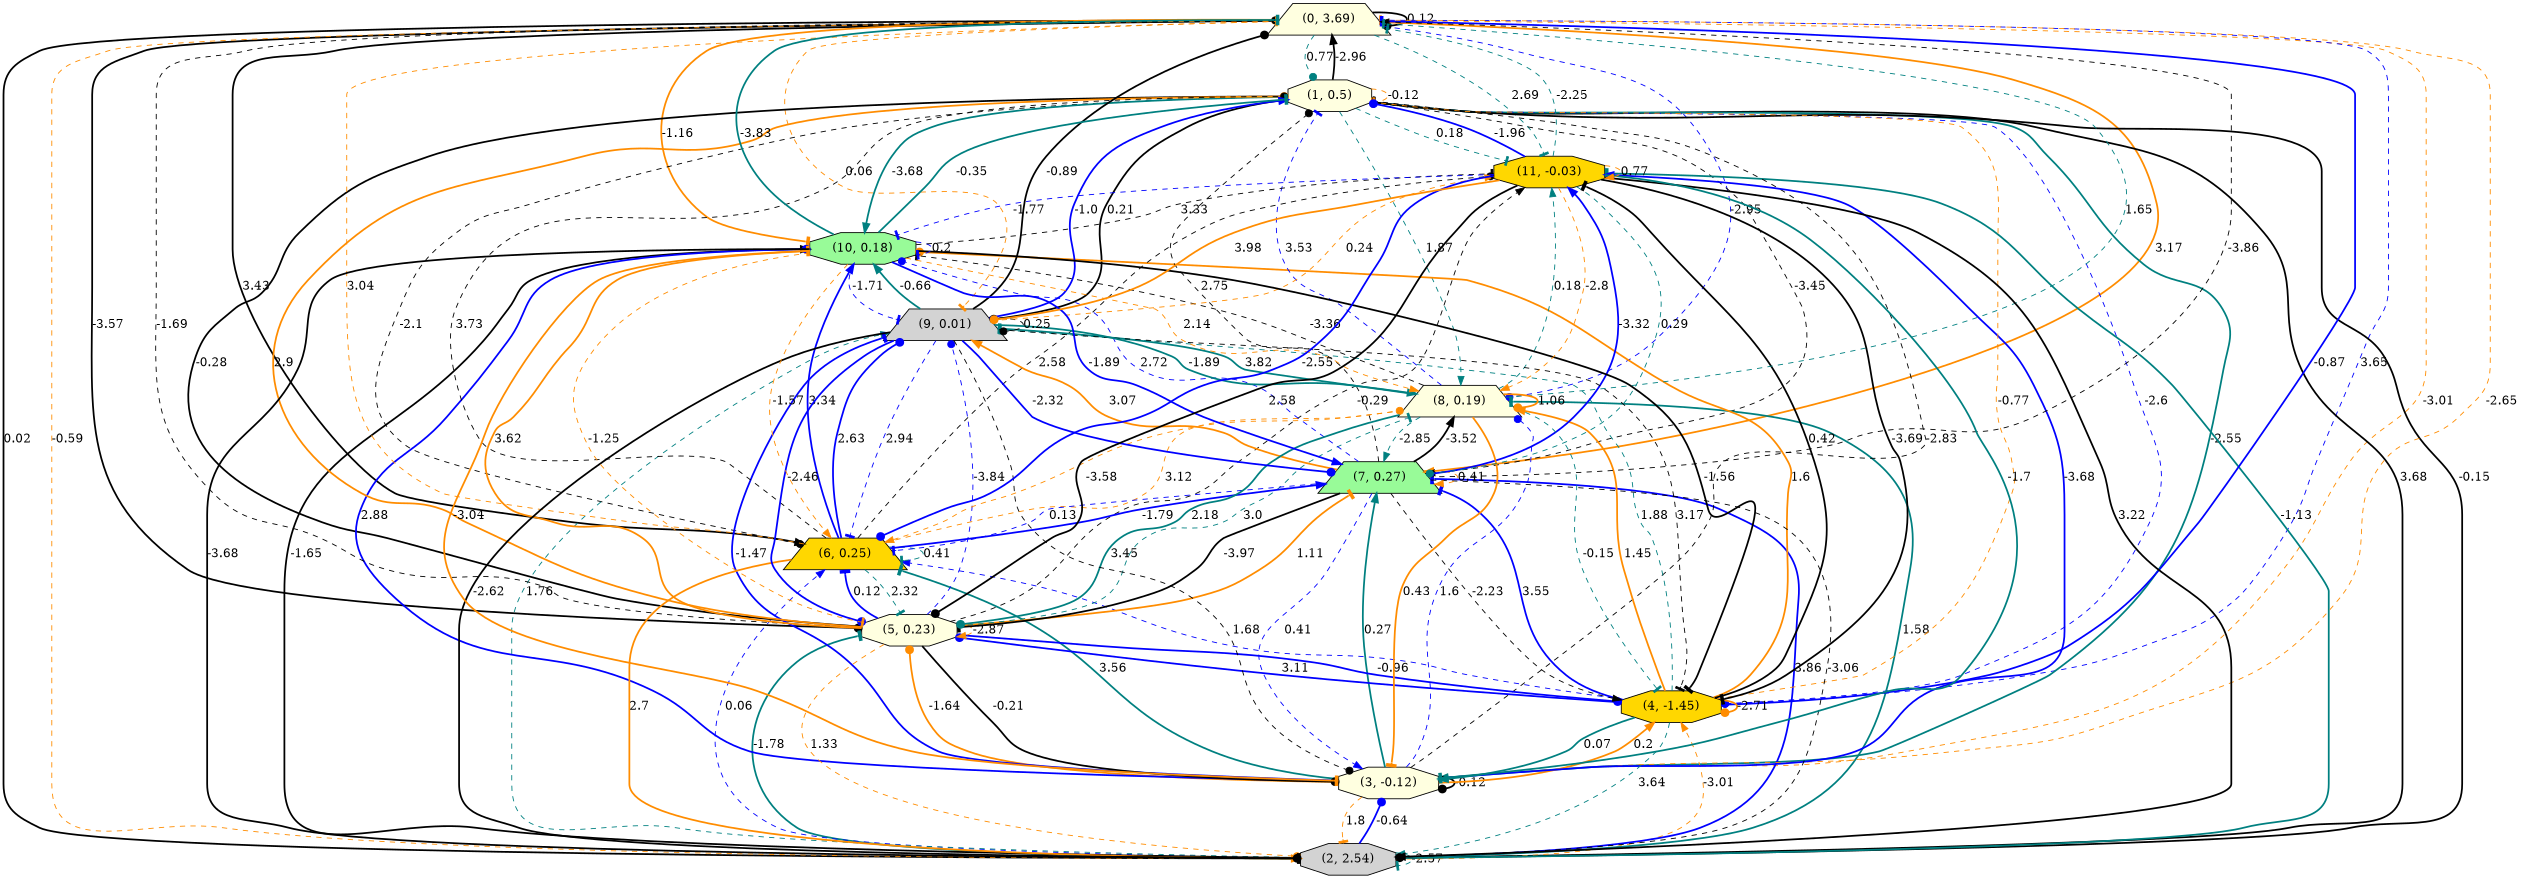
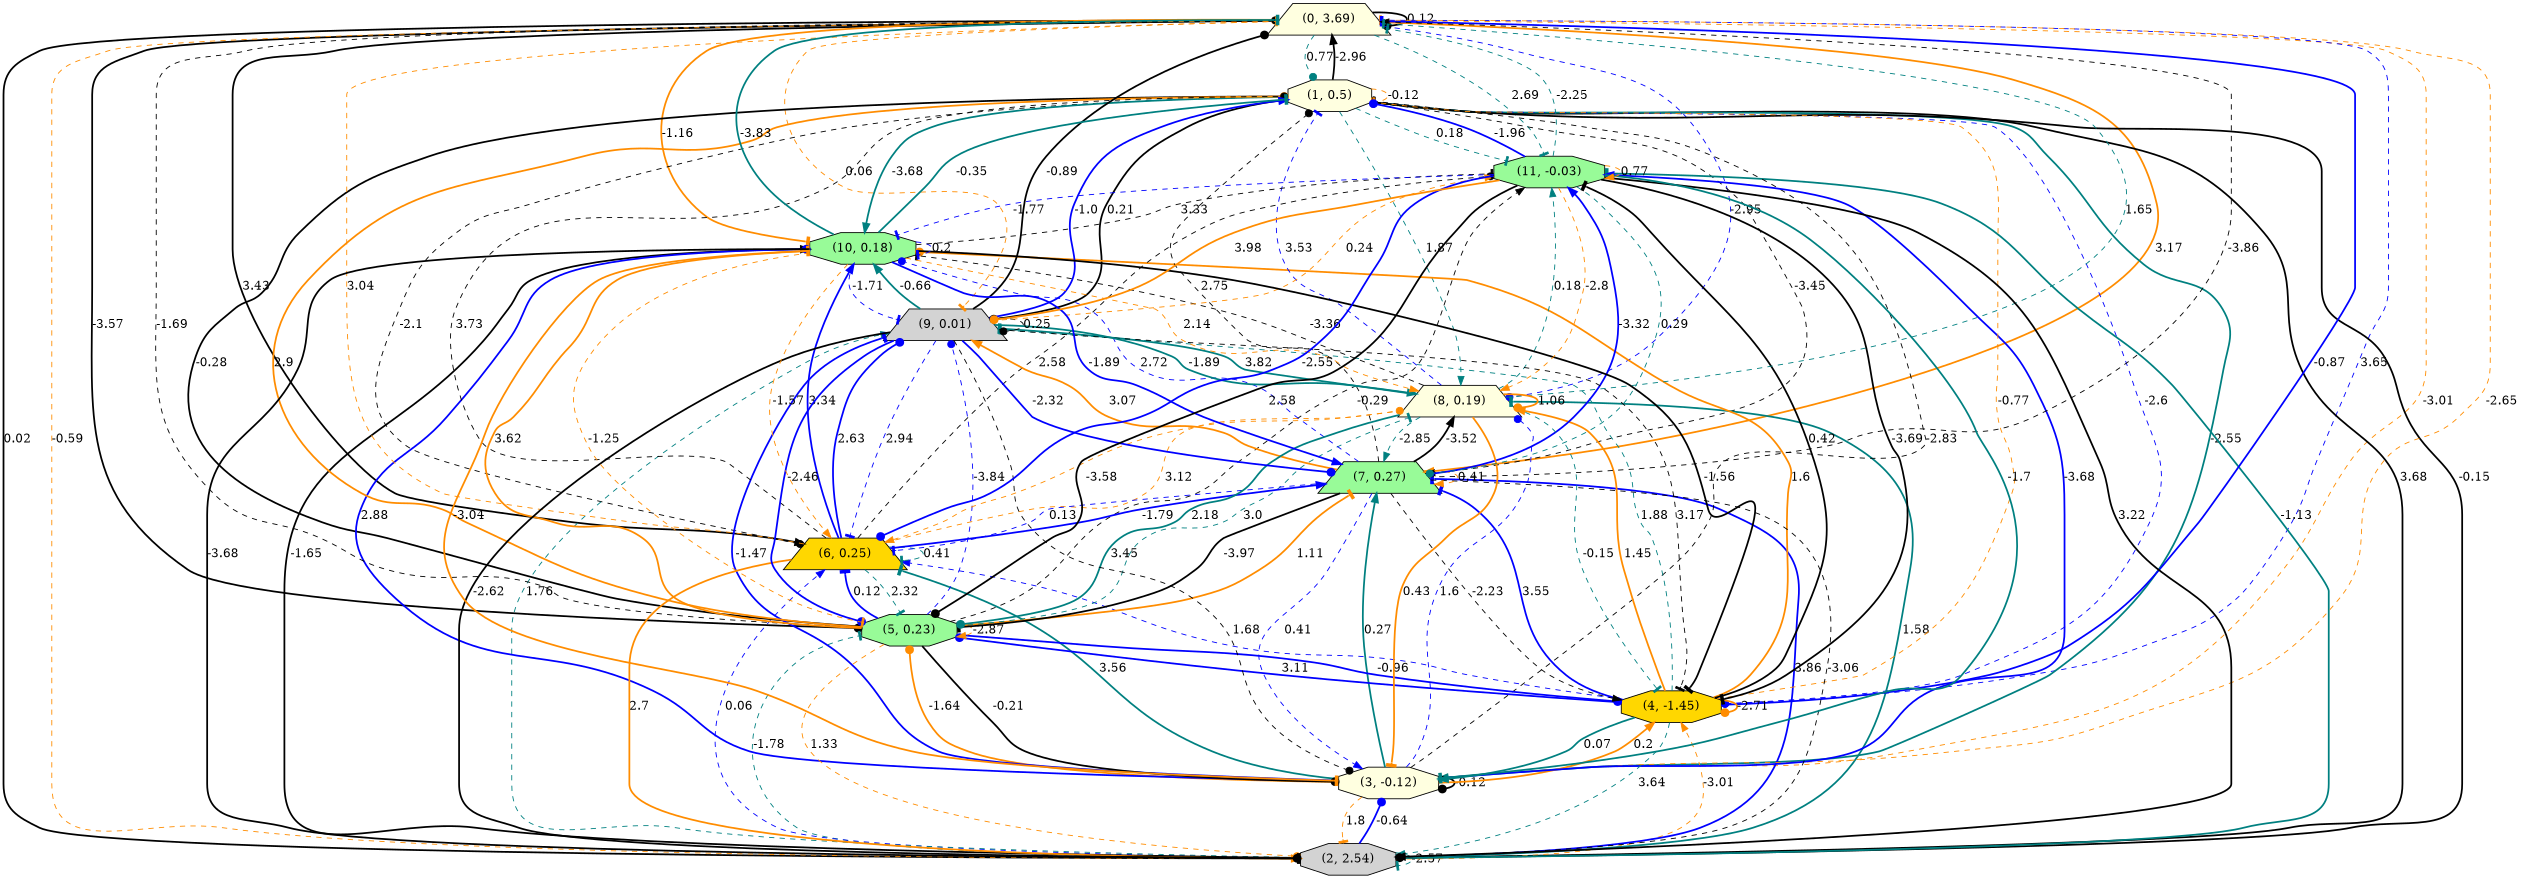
(1549, 172) -> (1549, 172)
(909, 630) -> (909, 630)
(788, 820) -> (788, 820)
